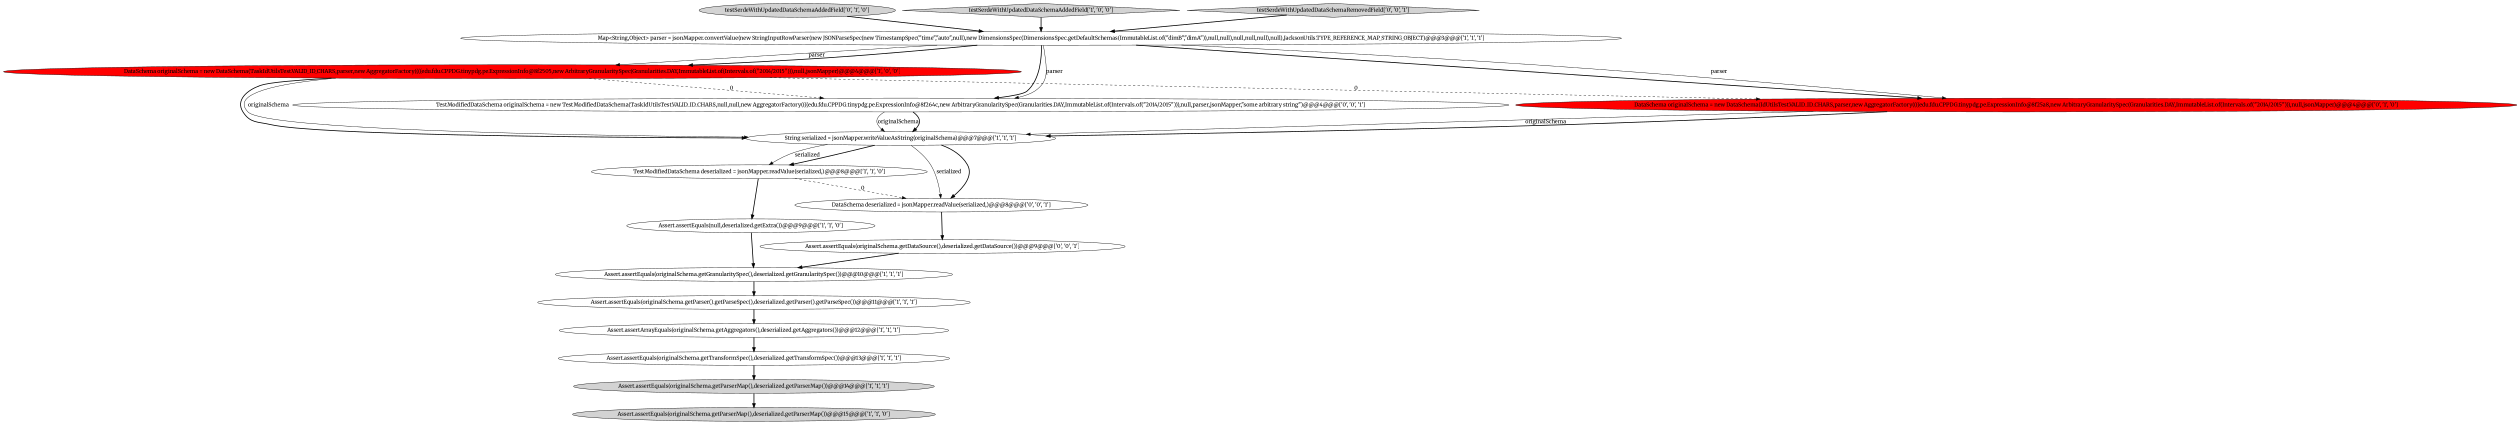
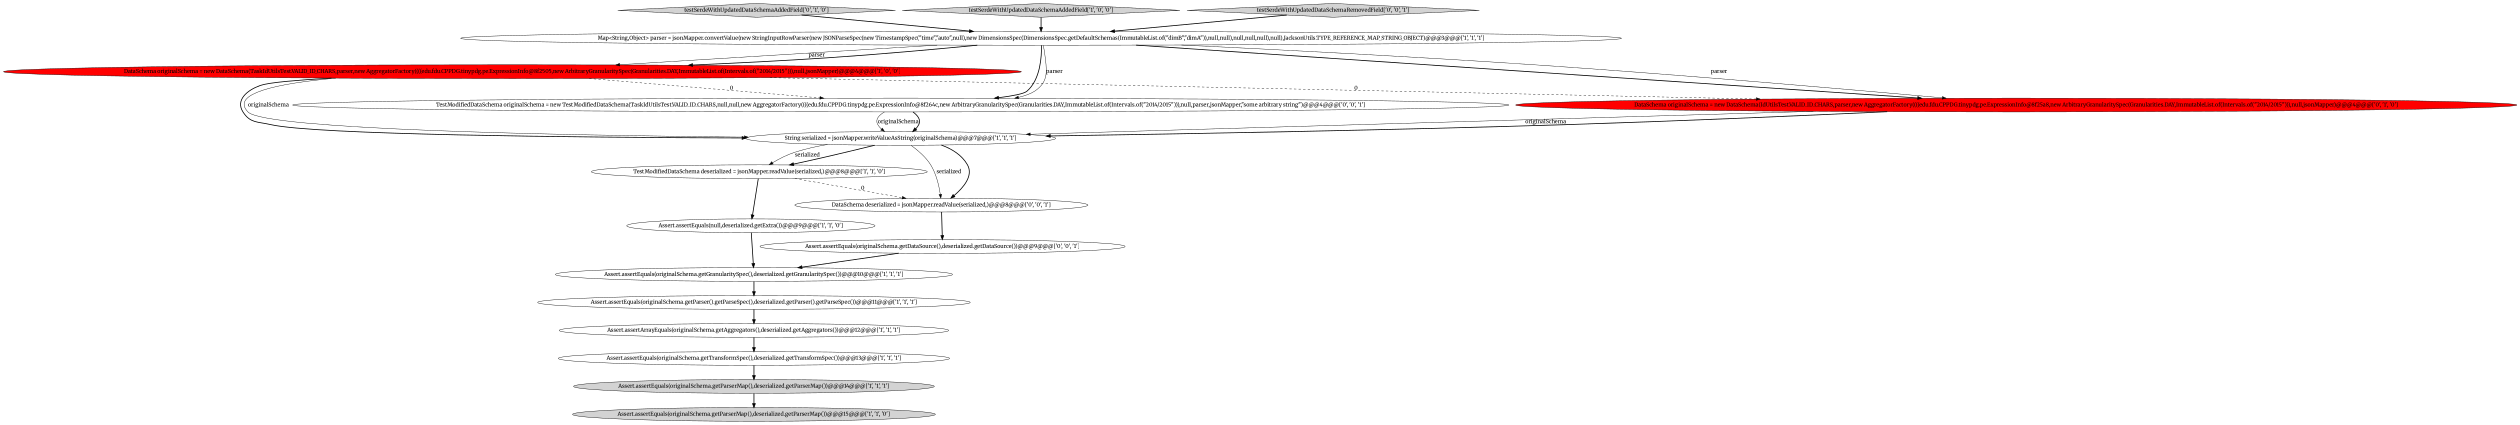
(797, 10) -> (757, 10)
